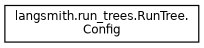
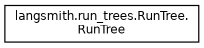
(102, 24) -> (102, 24)
